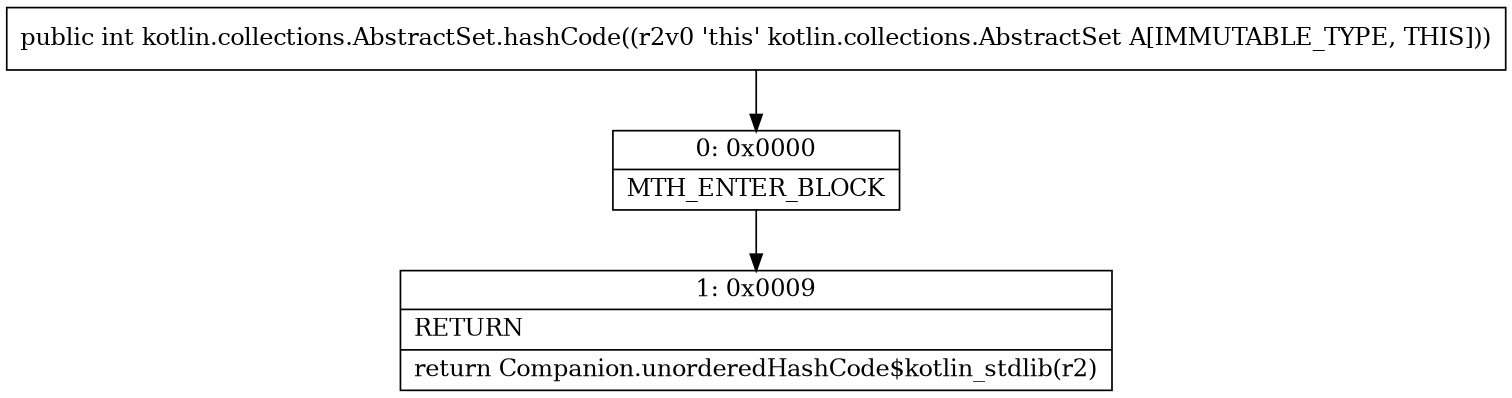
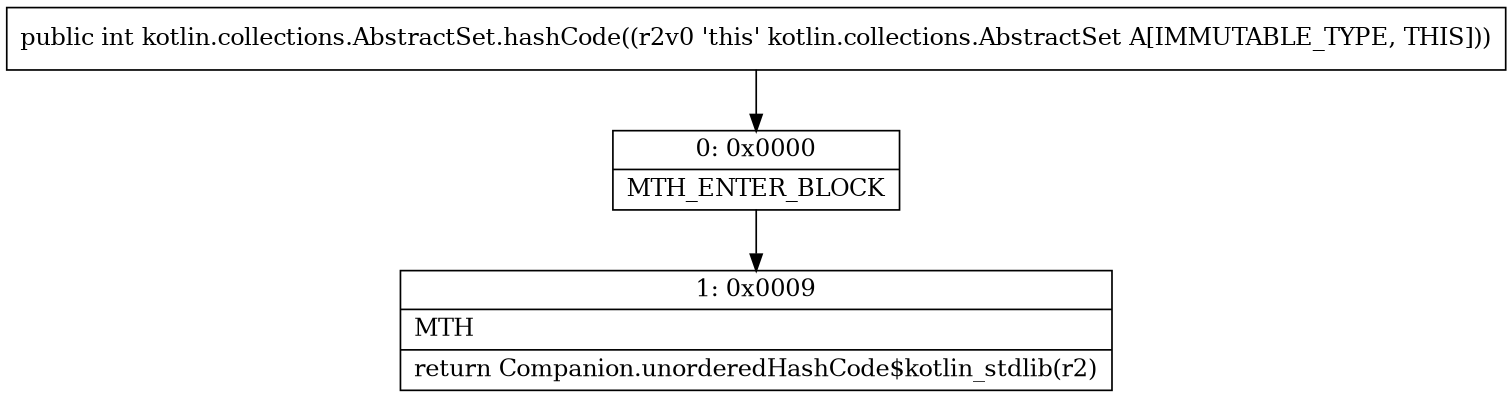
(469, 329) -> (444, 329)
